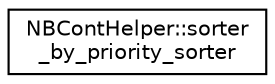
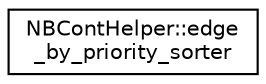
(137, 42) -> (133, 42)
